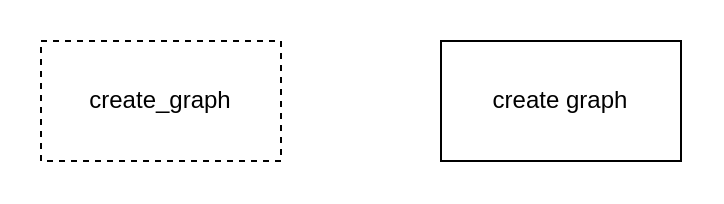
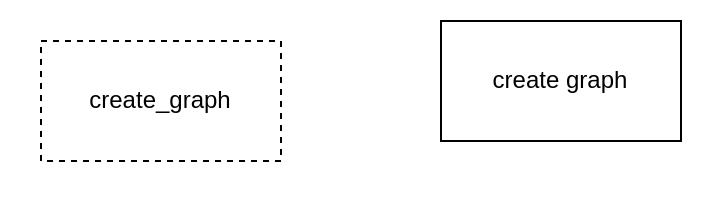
(561, 101) -> (561, 81)
